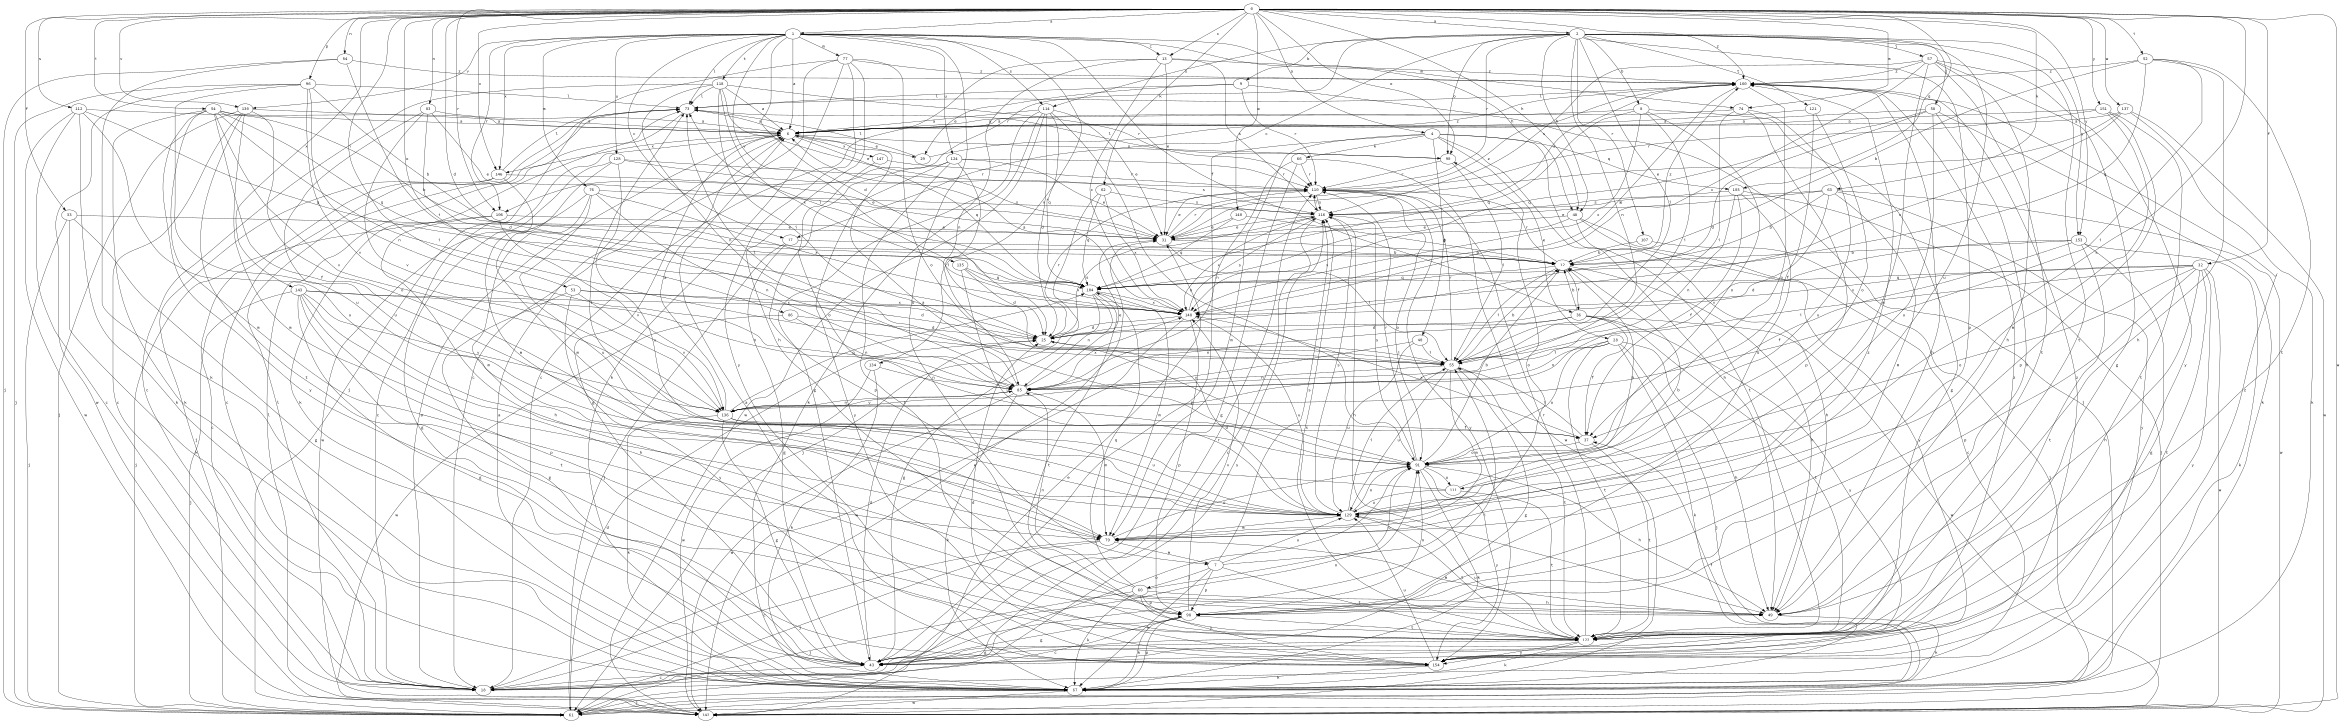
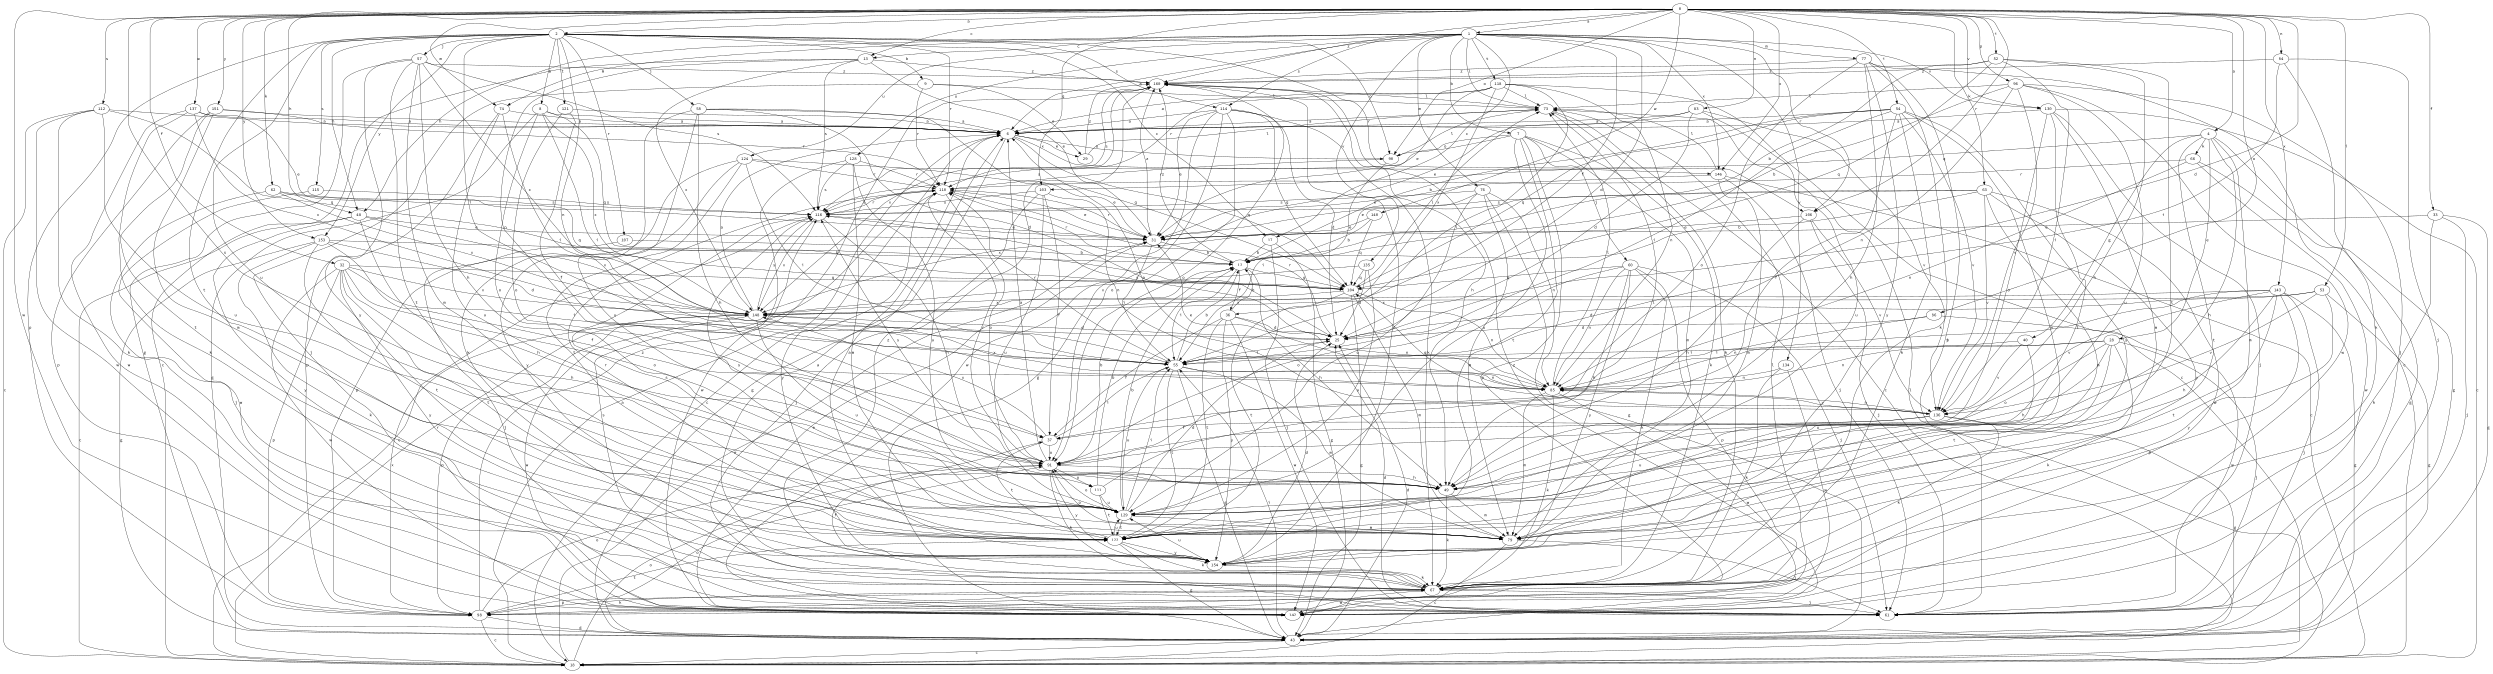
(880, 159) -> none
none -> (316, 190)
(1160, 552) -> (1687, 334)
